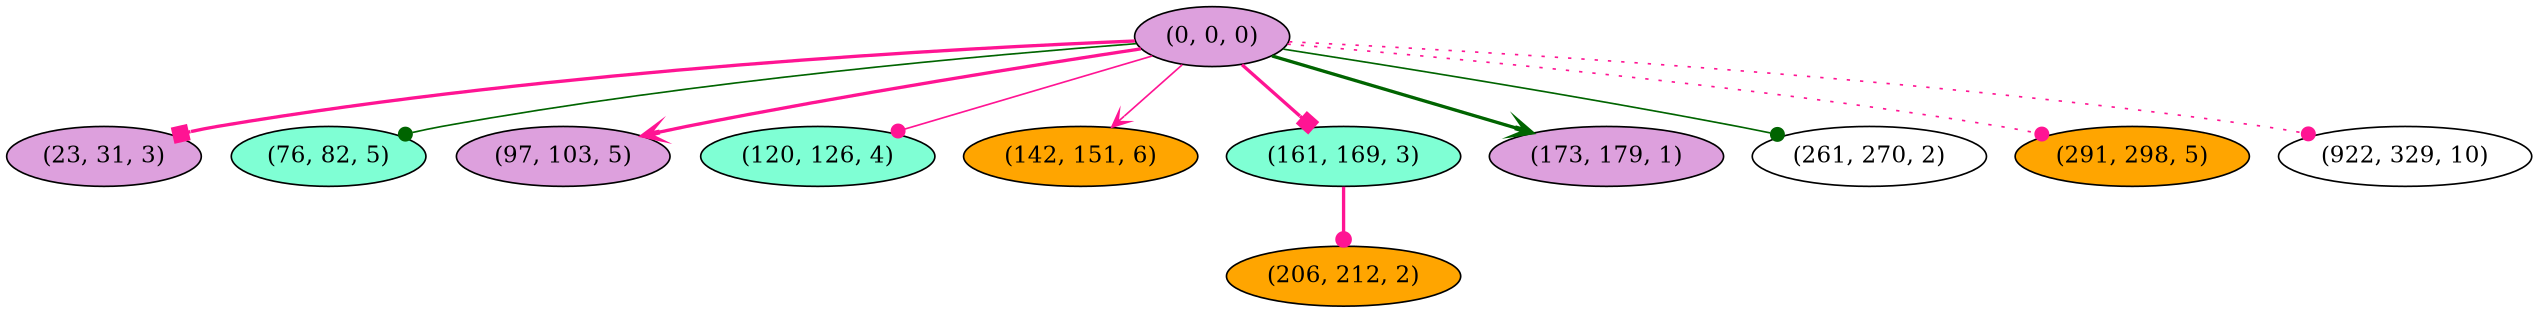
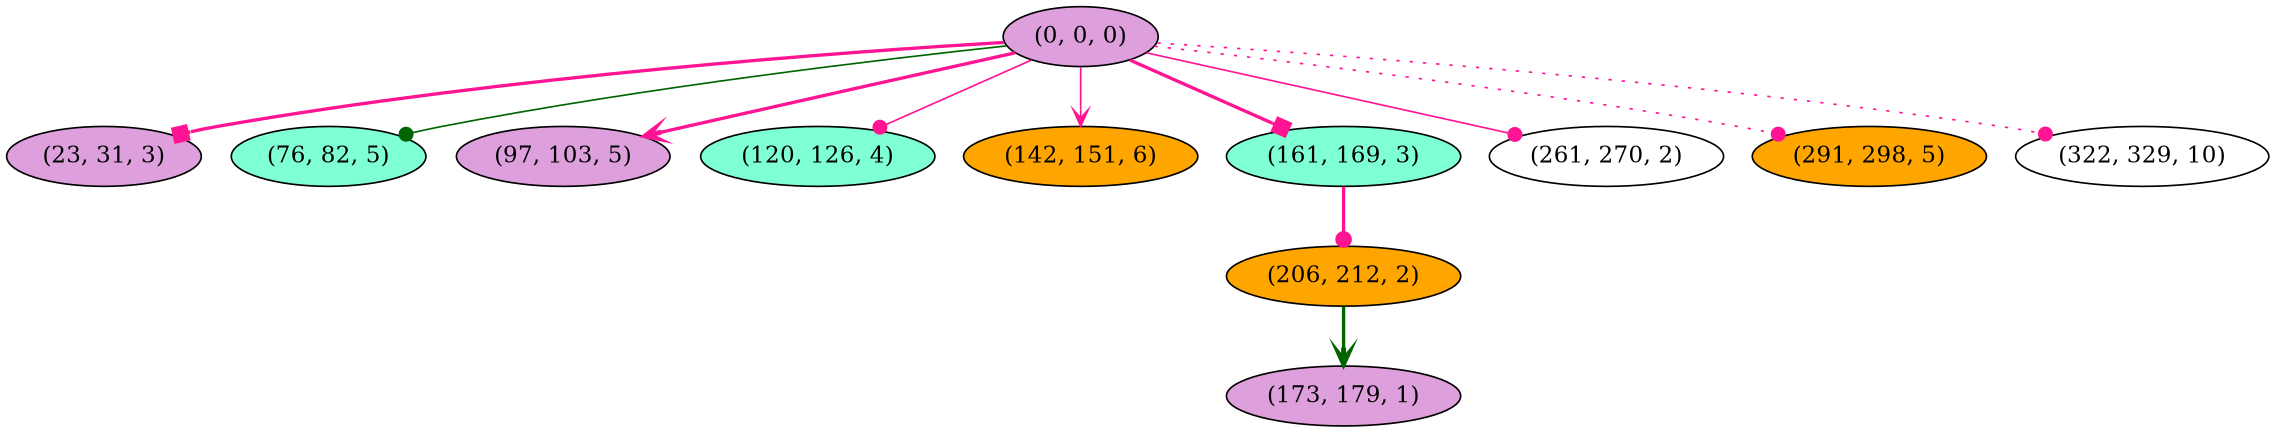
(1527, 89) -> (1327, 93)
(1394, 92) -> (1344, 328)
(2405, 156) -> (2142, 156)
